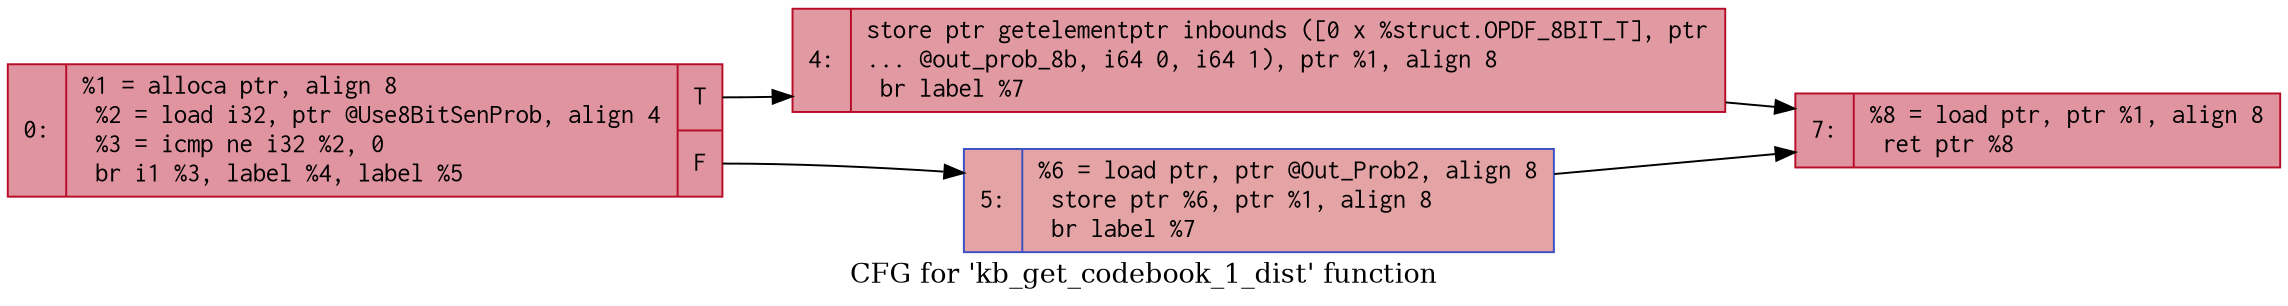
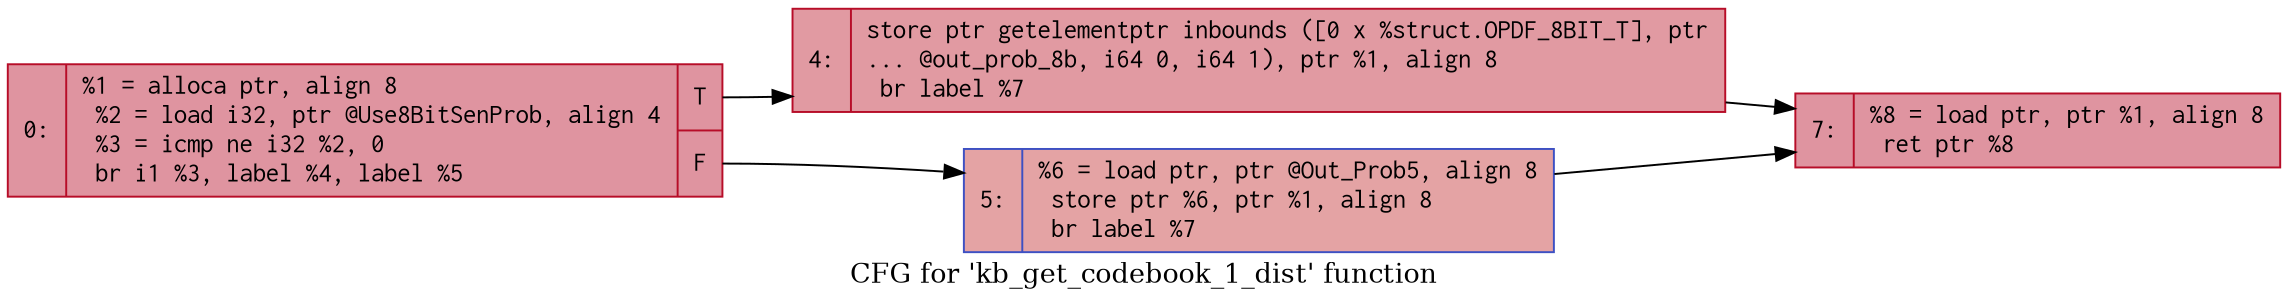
(1288, 170) -> (1288, 170)
